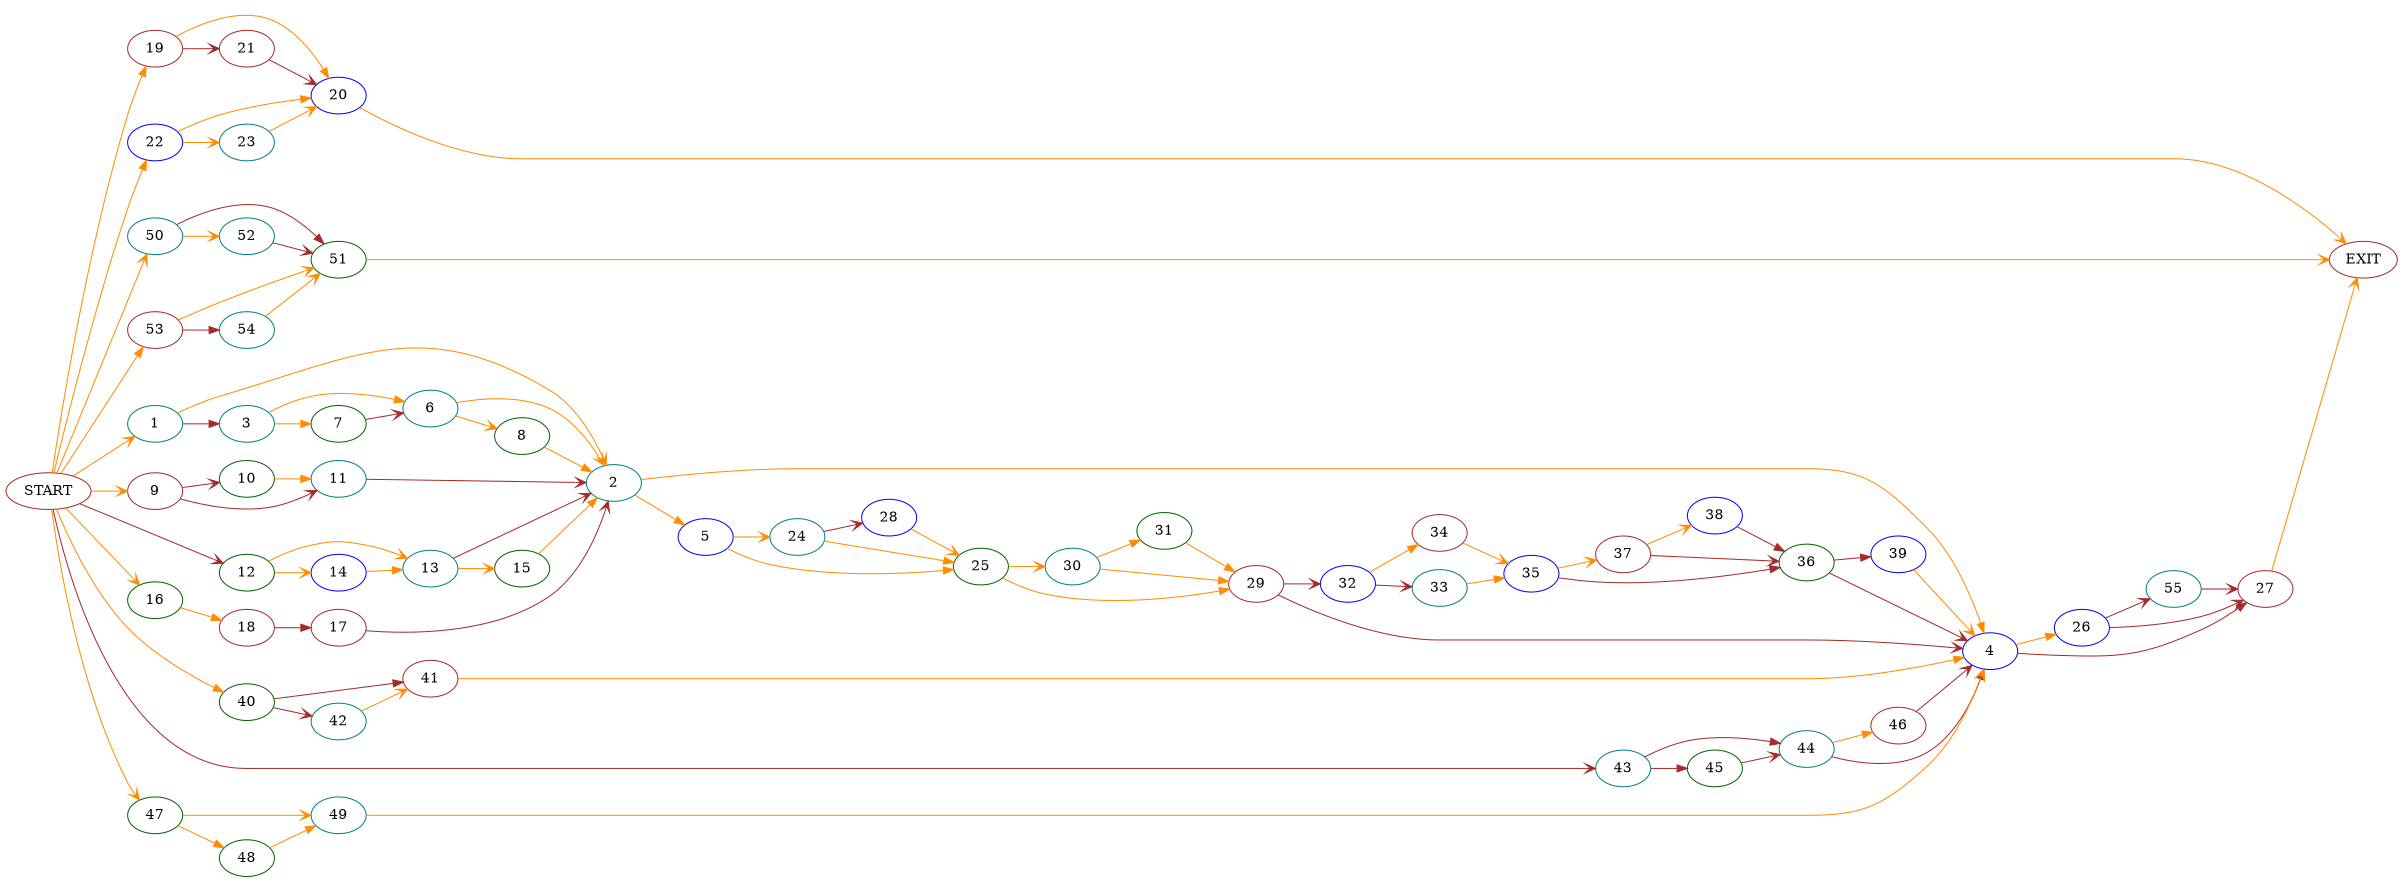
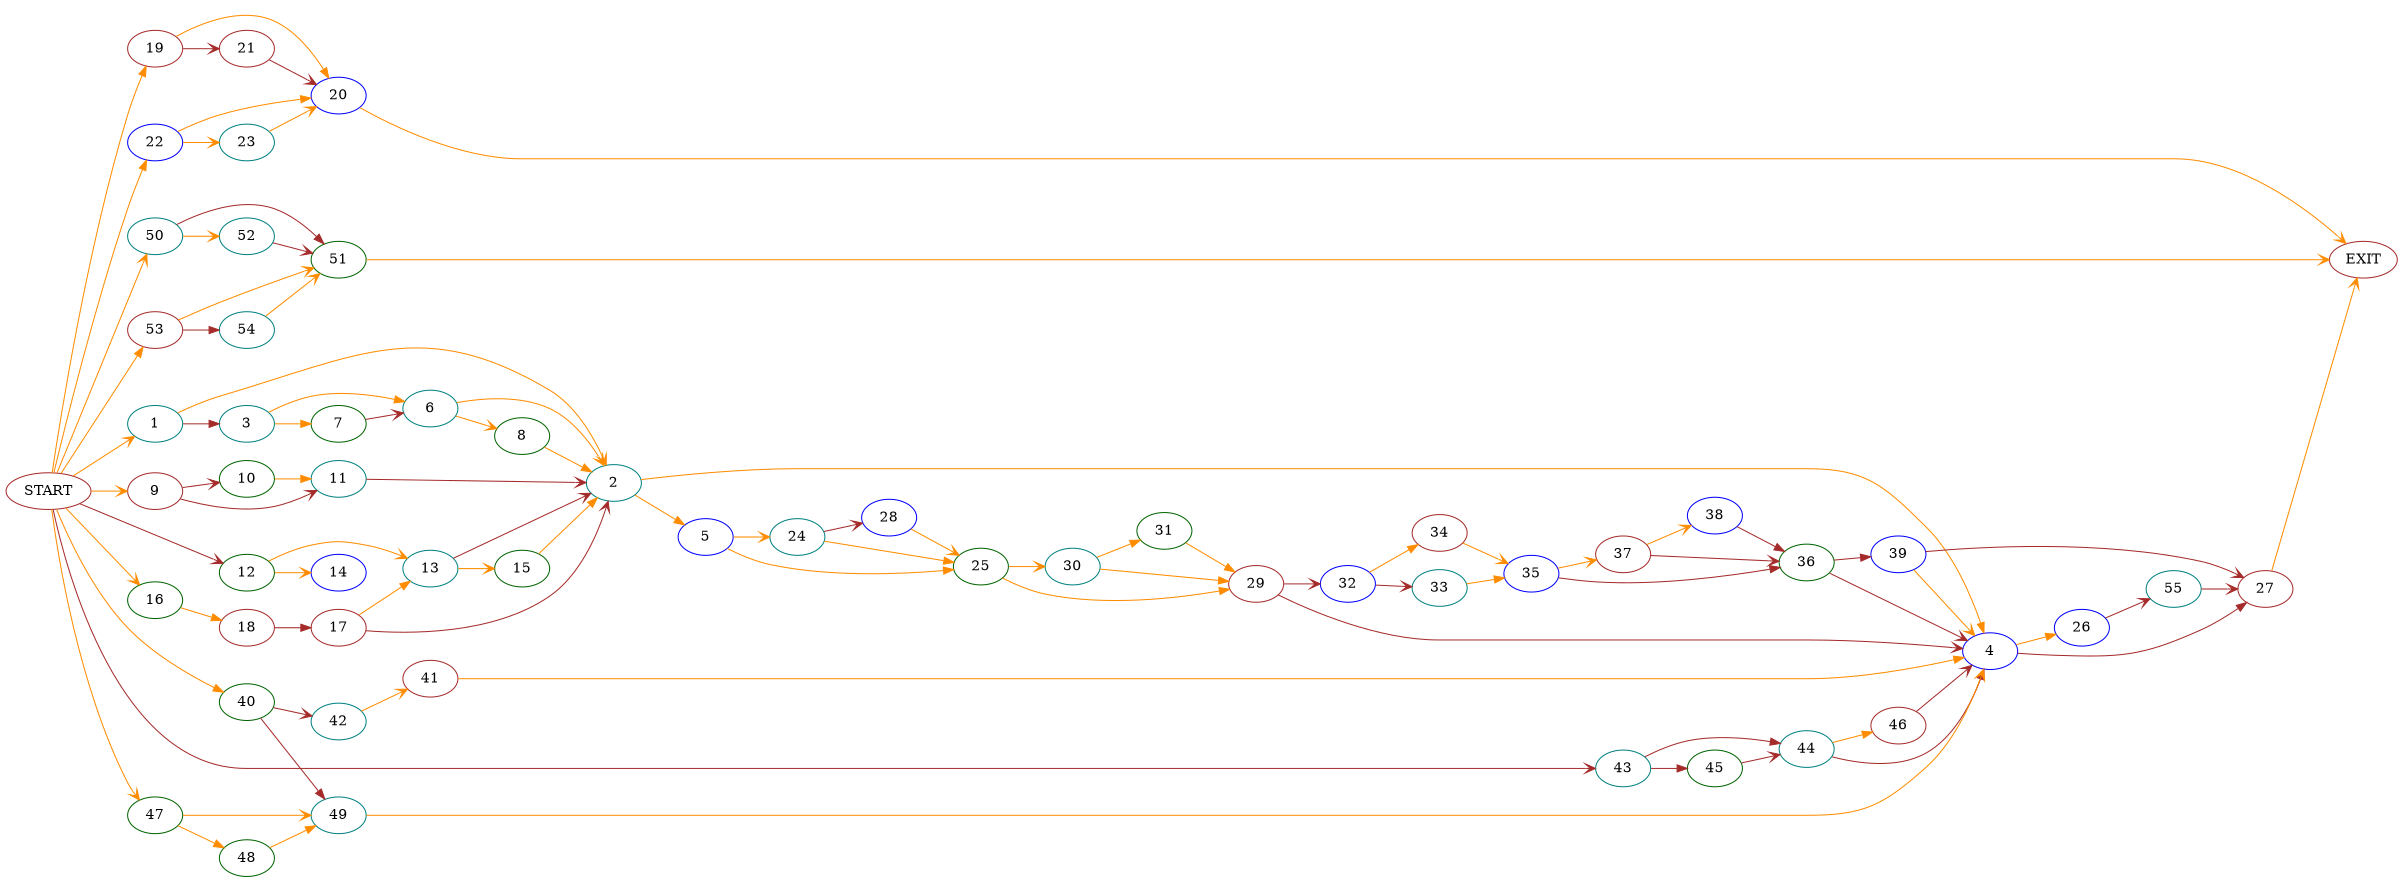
(380, 571) -> (380, 601)
(2173, 622) -> (2081, 547)
(334, 691) -> (290, 755)
